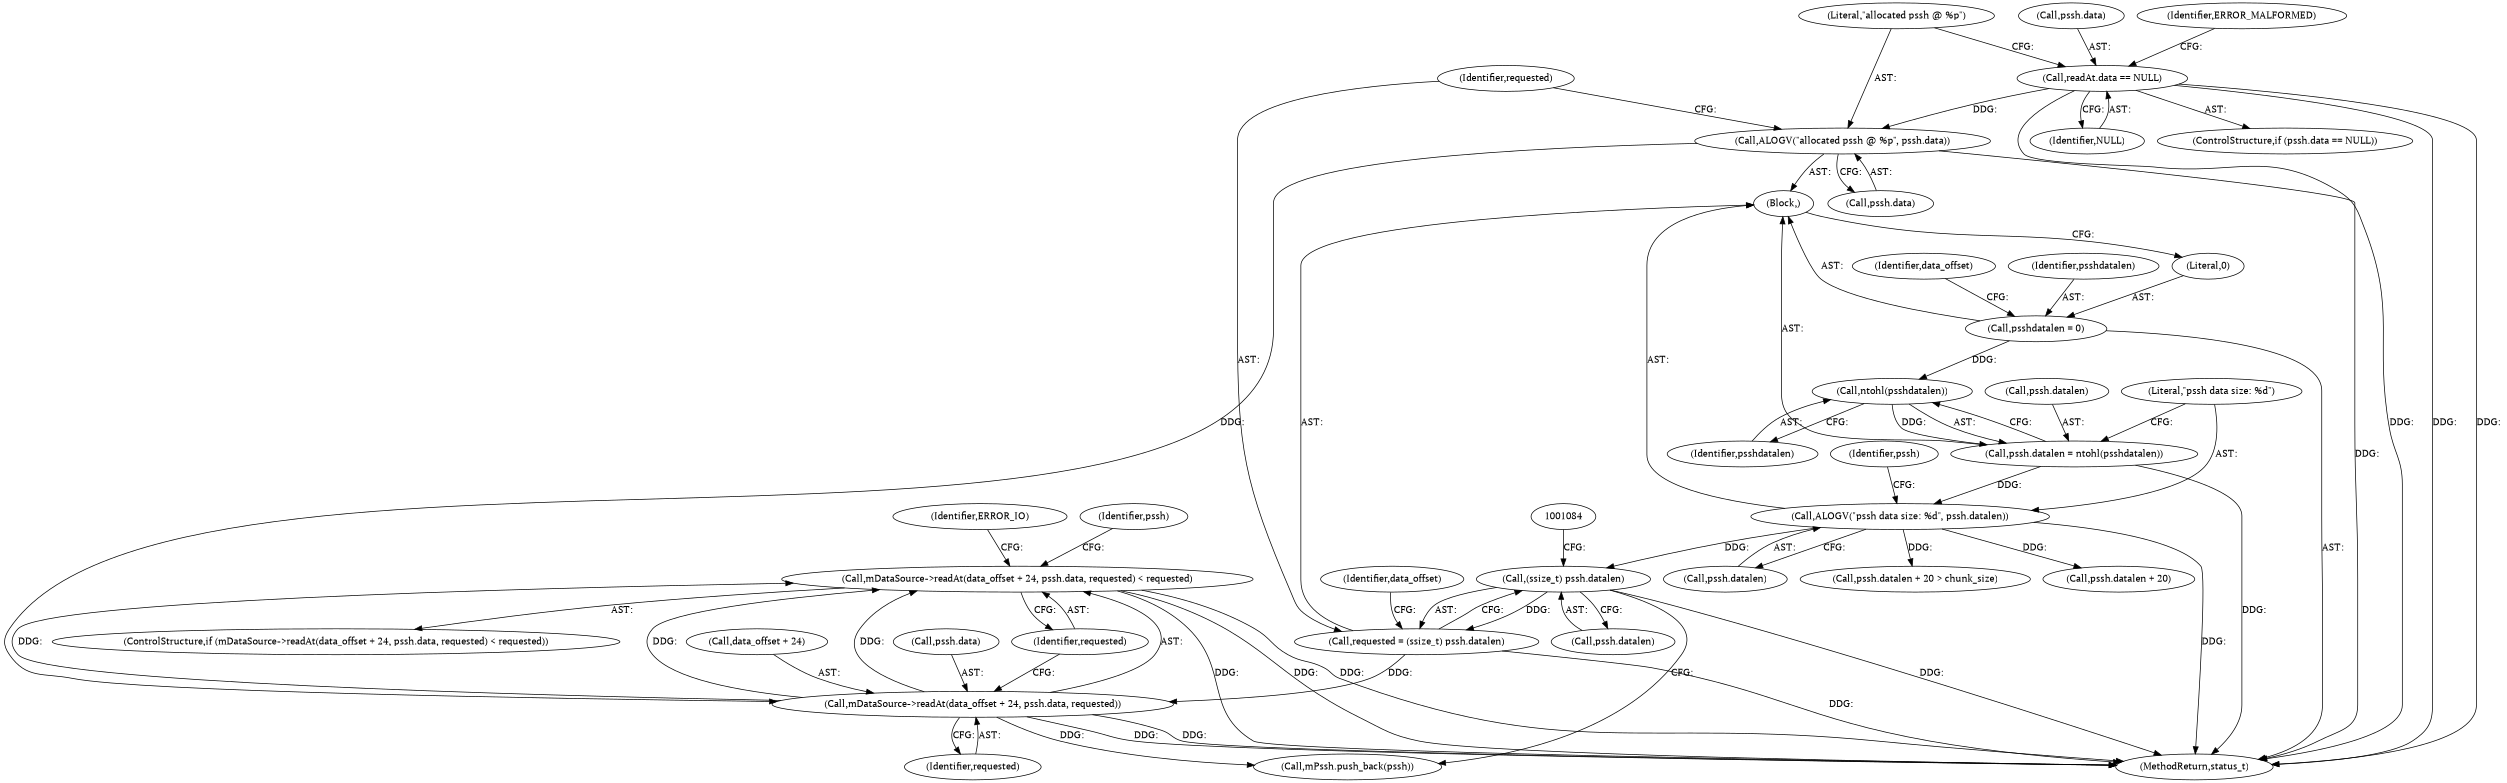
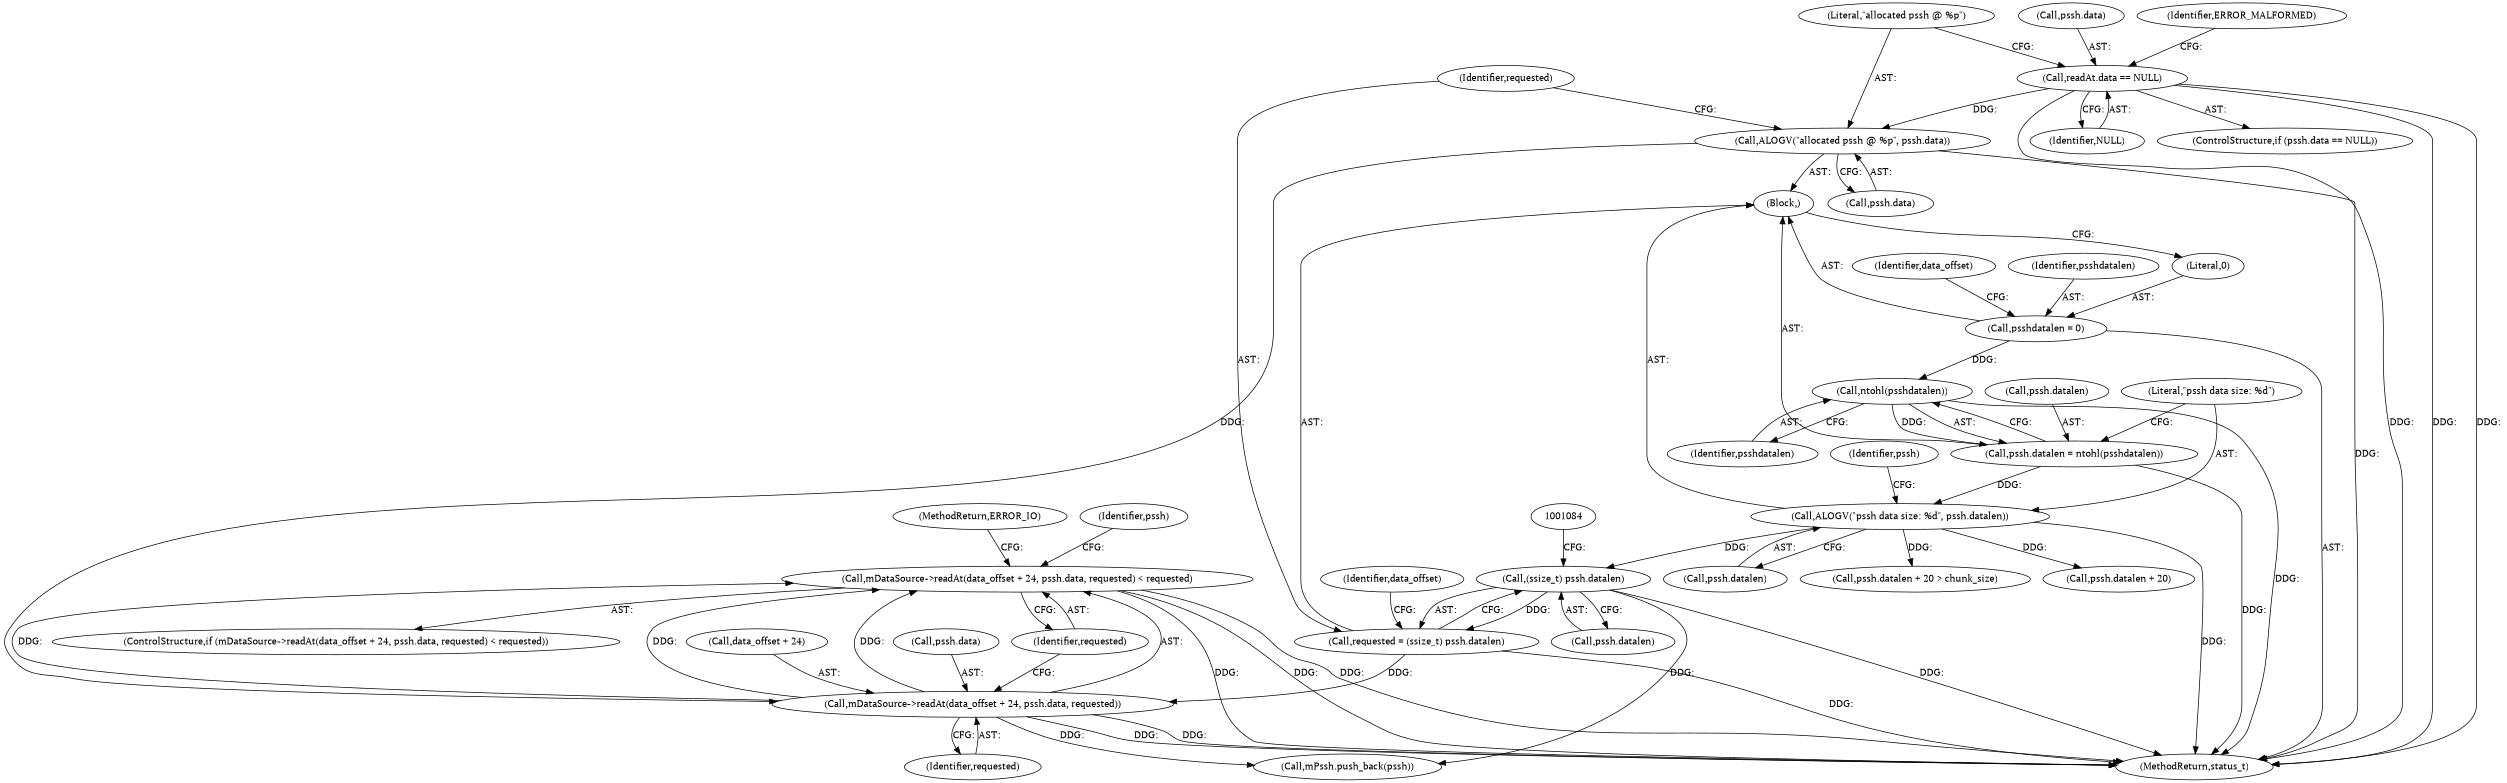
none -> (2252, 452)
(980, 517) -> (980, 517)
(1684, 673) -> (1684, 673)
